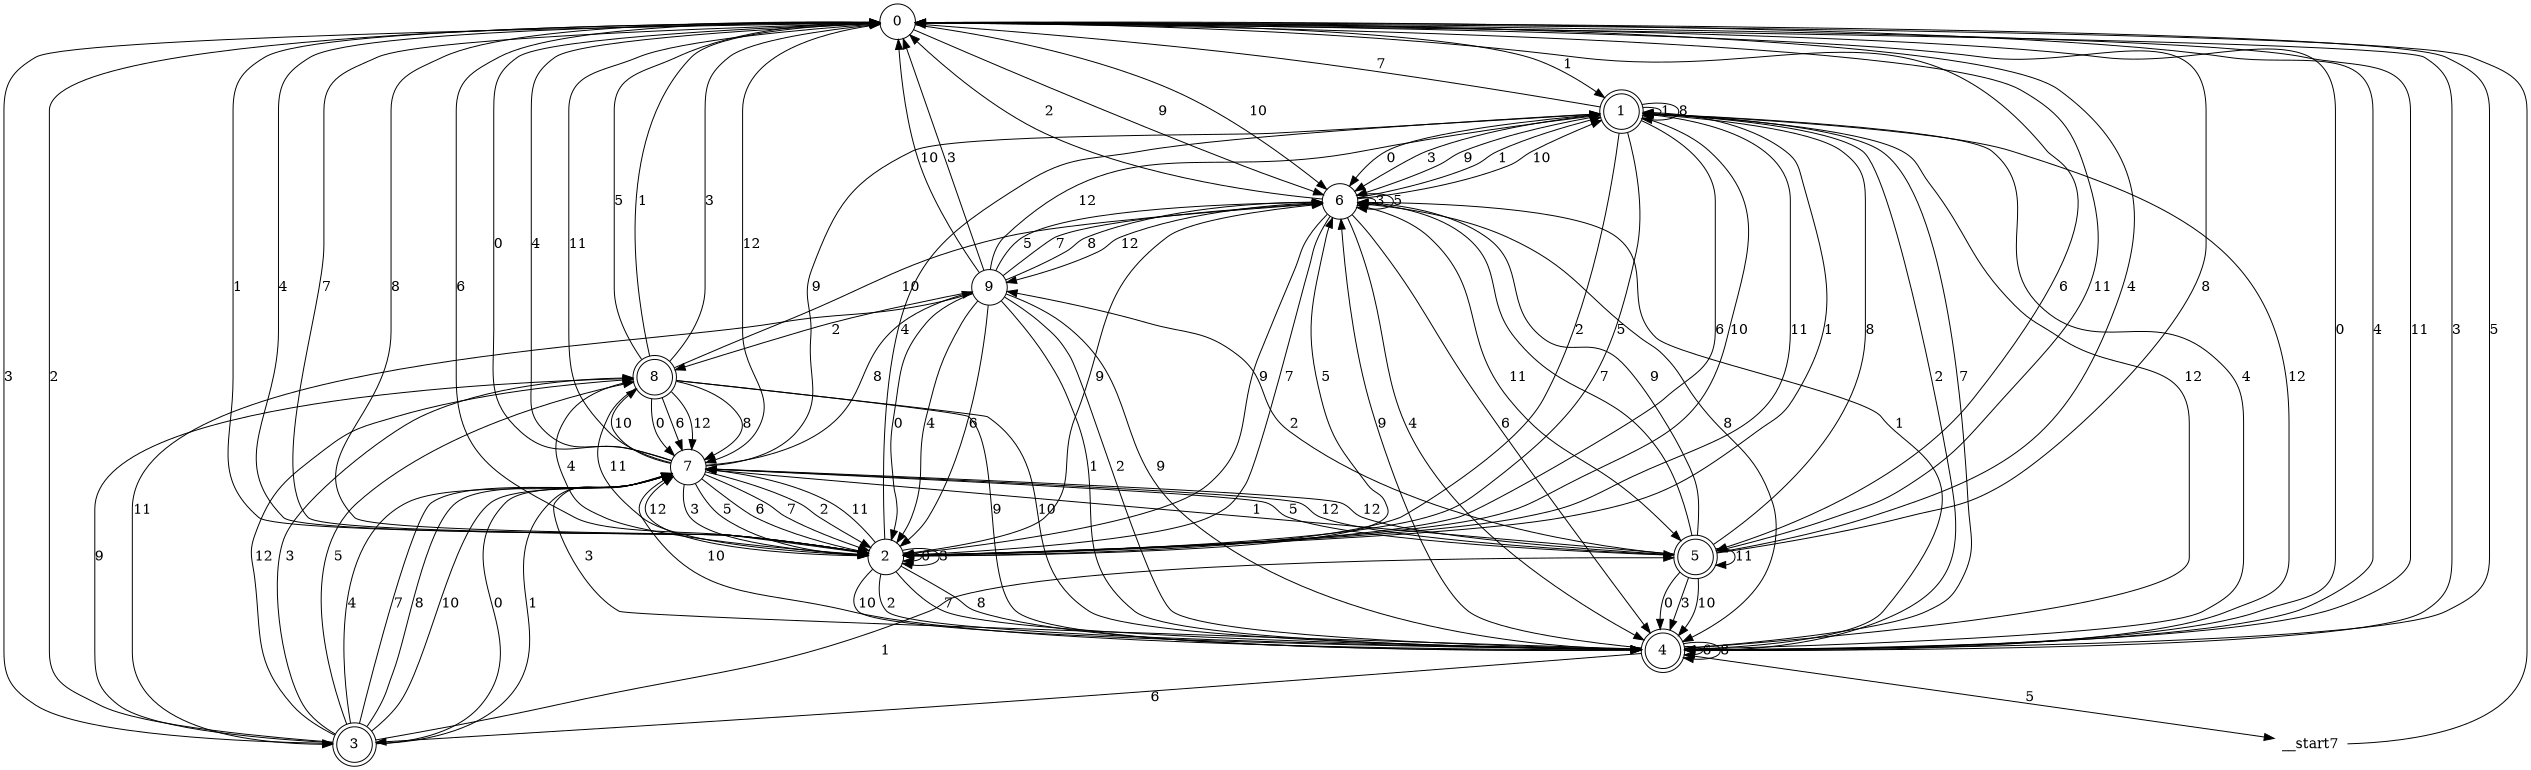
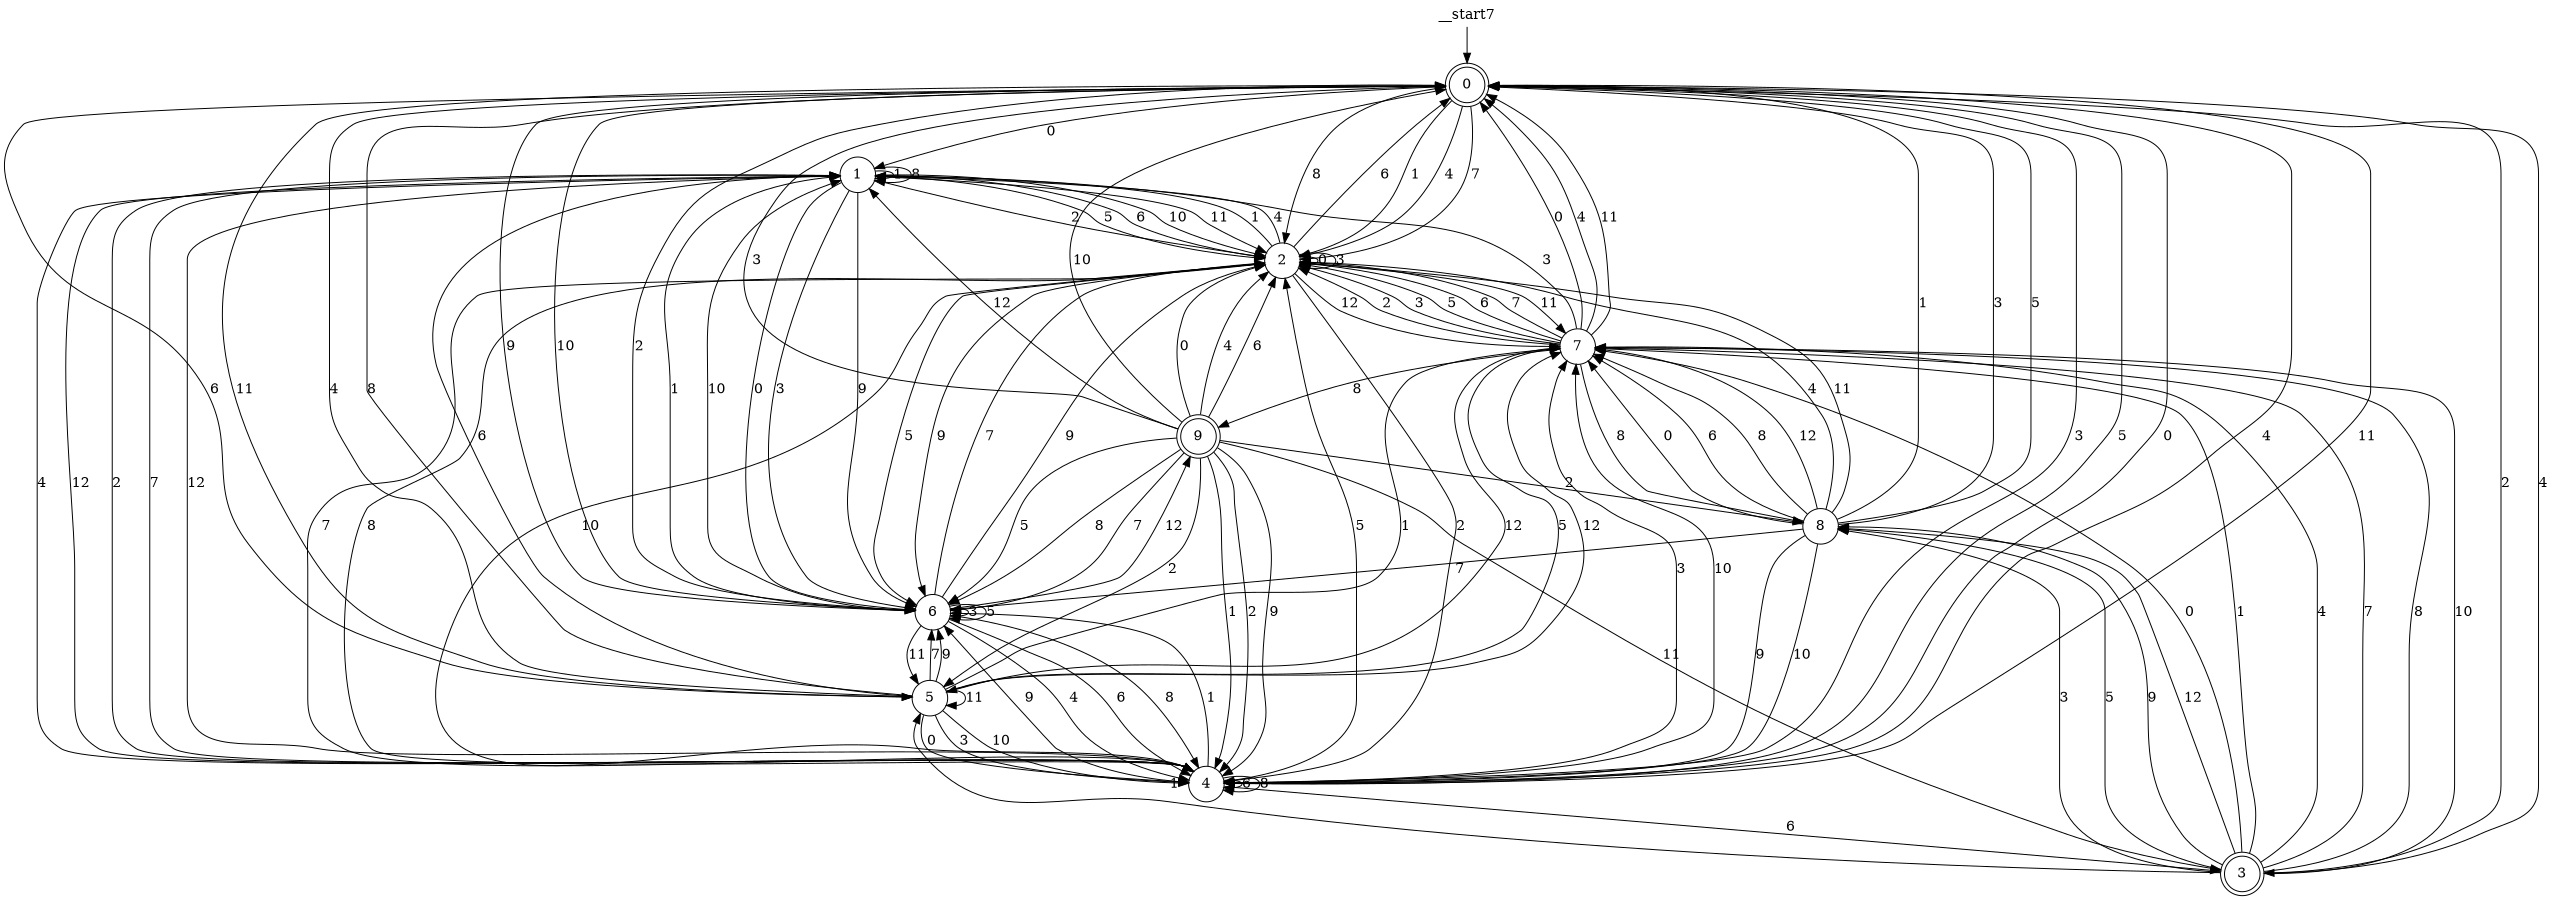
(898, 22) -> (1467, 85)
(1264, 56) -> none
(1568, 65) -> (1051, 132)
(1621, 112) -> (858, 175)
(743, 211) -> none
(817, 287) -> (1547, 261)
(911, 287) -> (1460, 569)
(989, 287) -> (1199, 436)
(1870, 330) -> (483, 436)
(9, 377) -> (2506, 483)
(54, 377) -> (2544, 483)
(655, 377) -> (1821, 526)
(624, 424) -> (1621, 436)
(1325, 454) -> (1126, 587)
(1696, 557) -> (930, 698)
(1663, 651) -> (1206, 784)
(1974, 696) -> (1356, 558)
